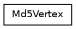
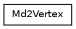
(38, 15) -> (38, 15)
